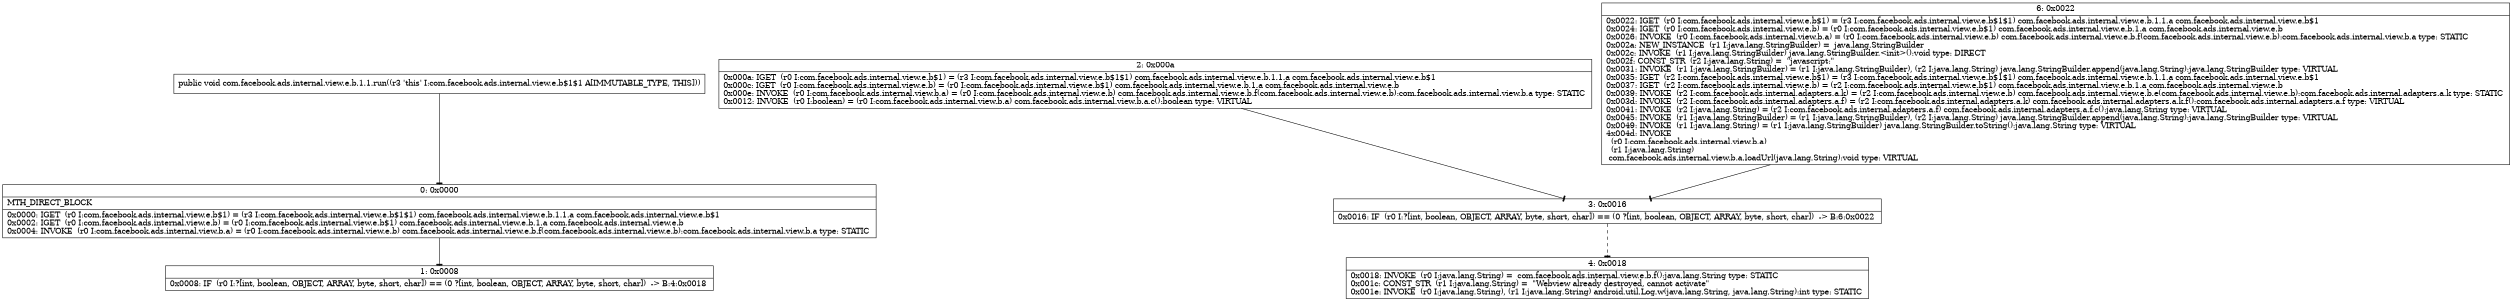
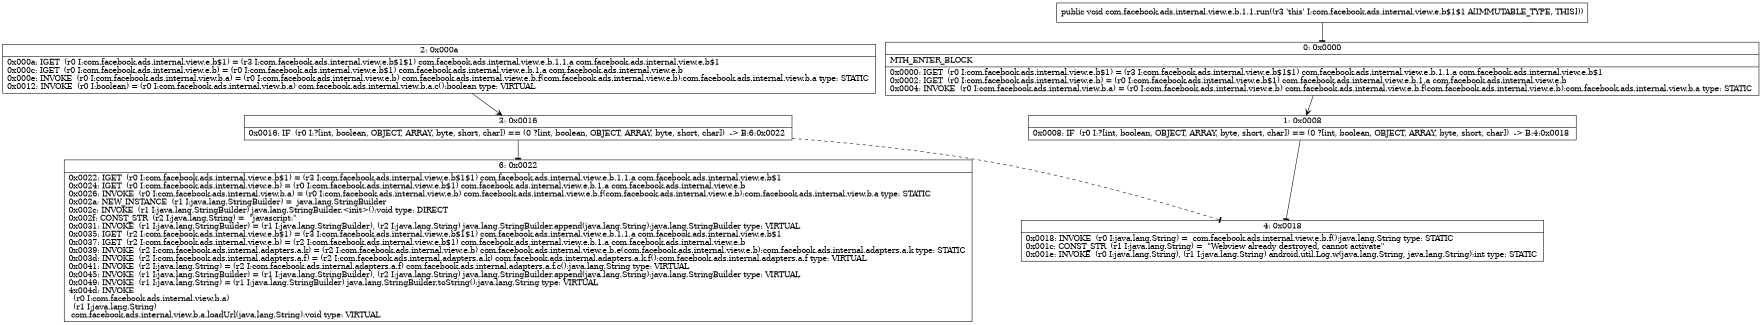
(1402, 153) -> (485, 103)
none -> (1293, 179)
(1711, 181) -> (518, 149)
(49, 203) -> (931, 60)
(439, 250) -> (1311, 103)
